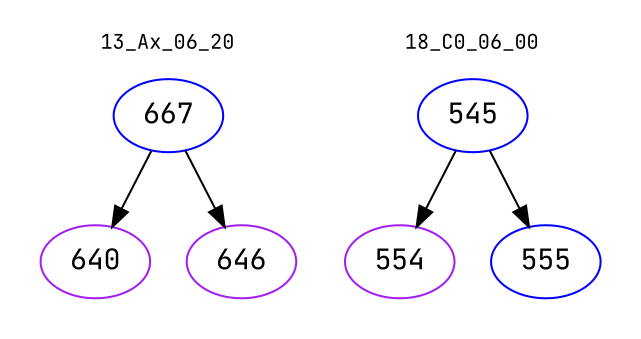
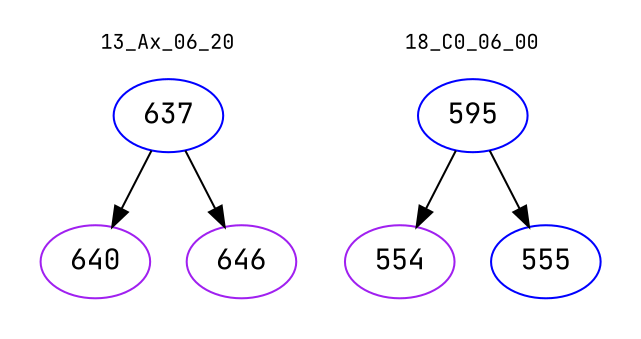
(168, 116) -> (168, 116)
(473, 116) -> (473, 116)
